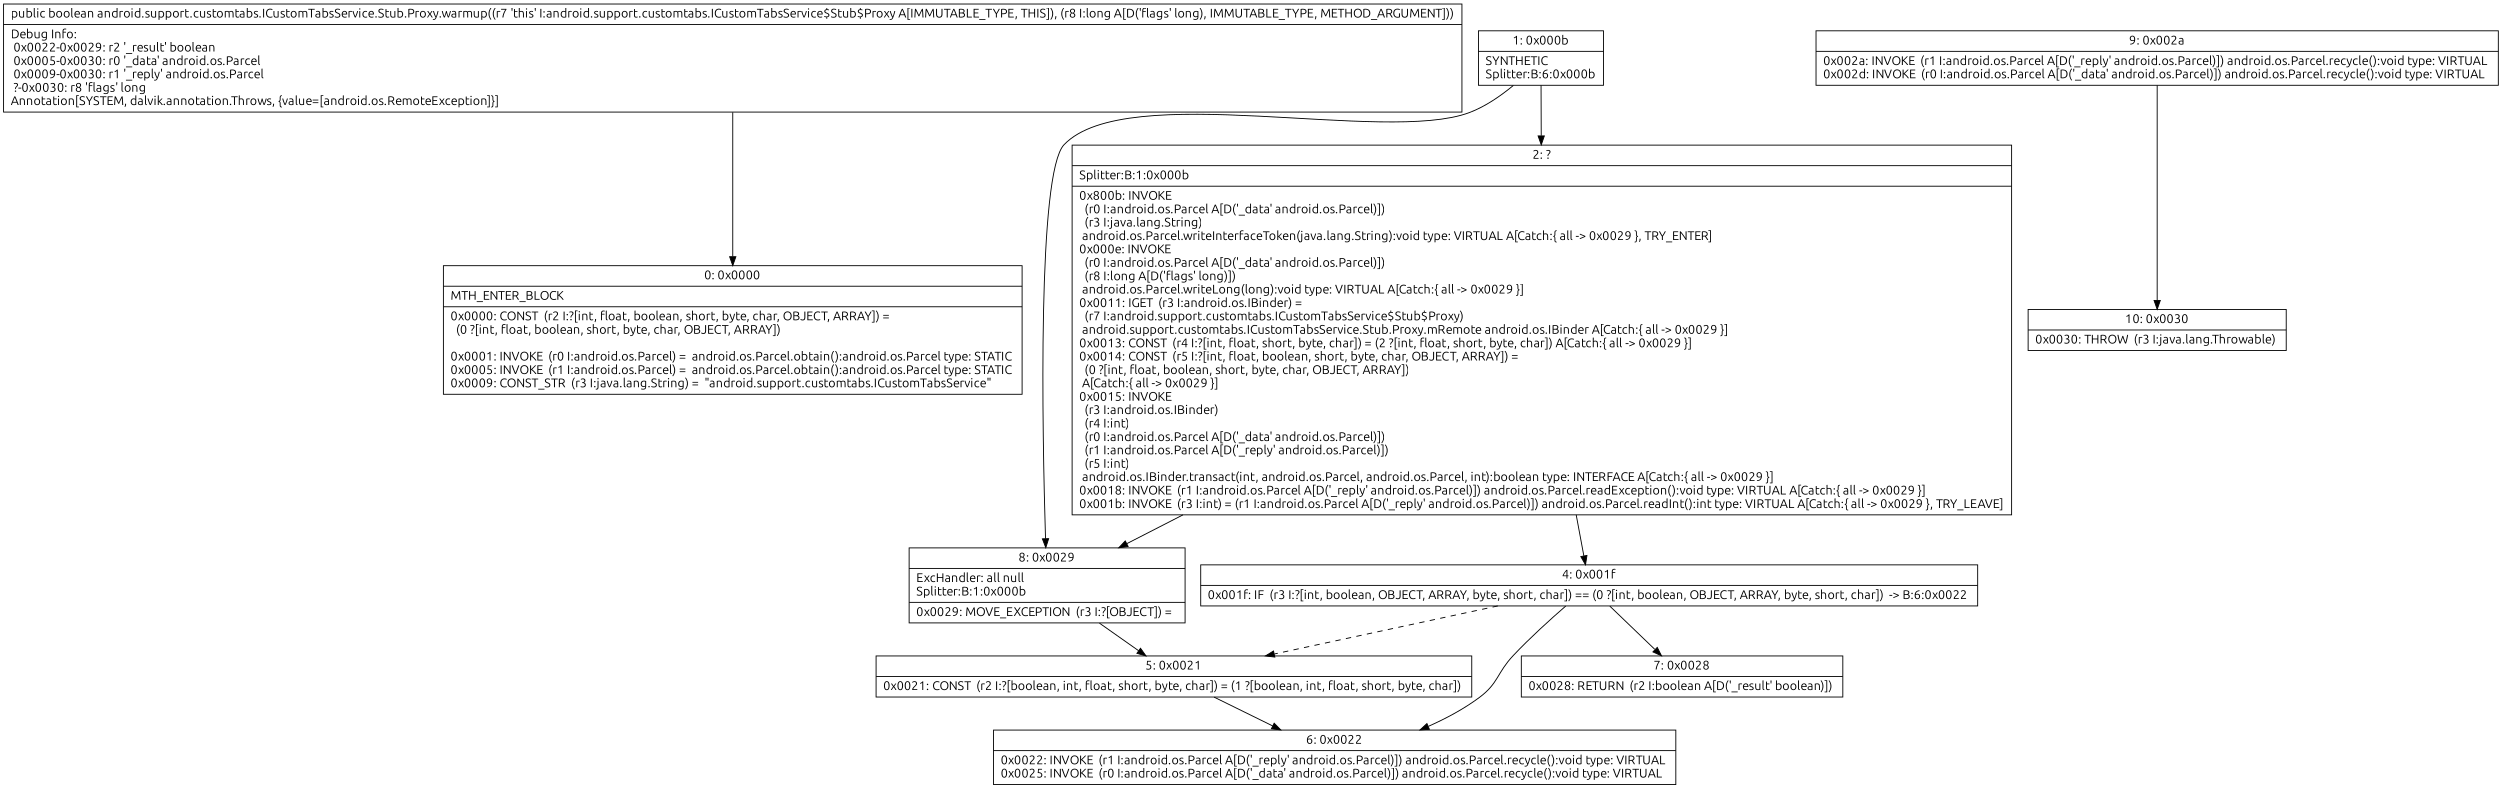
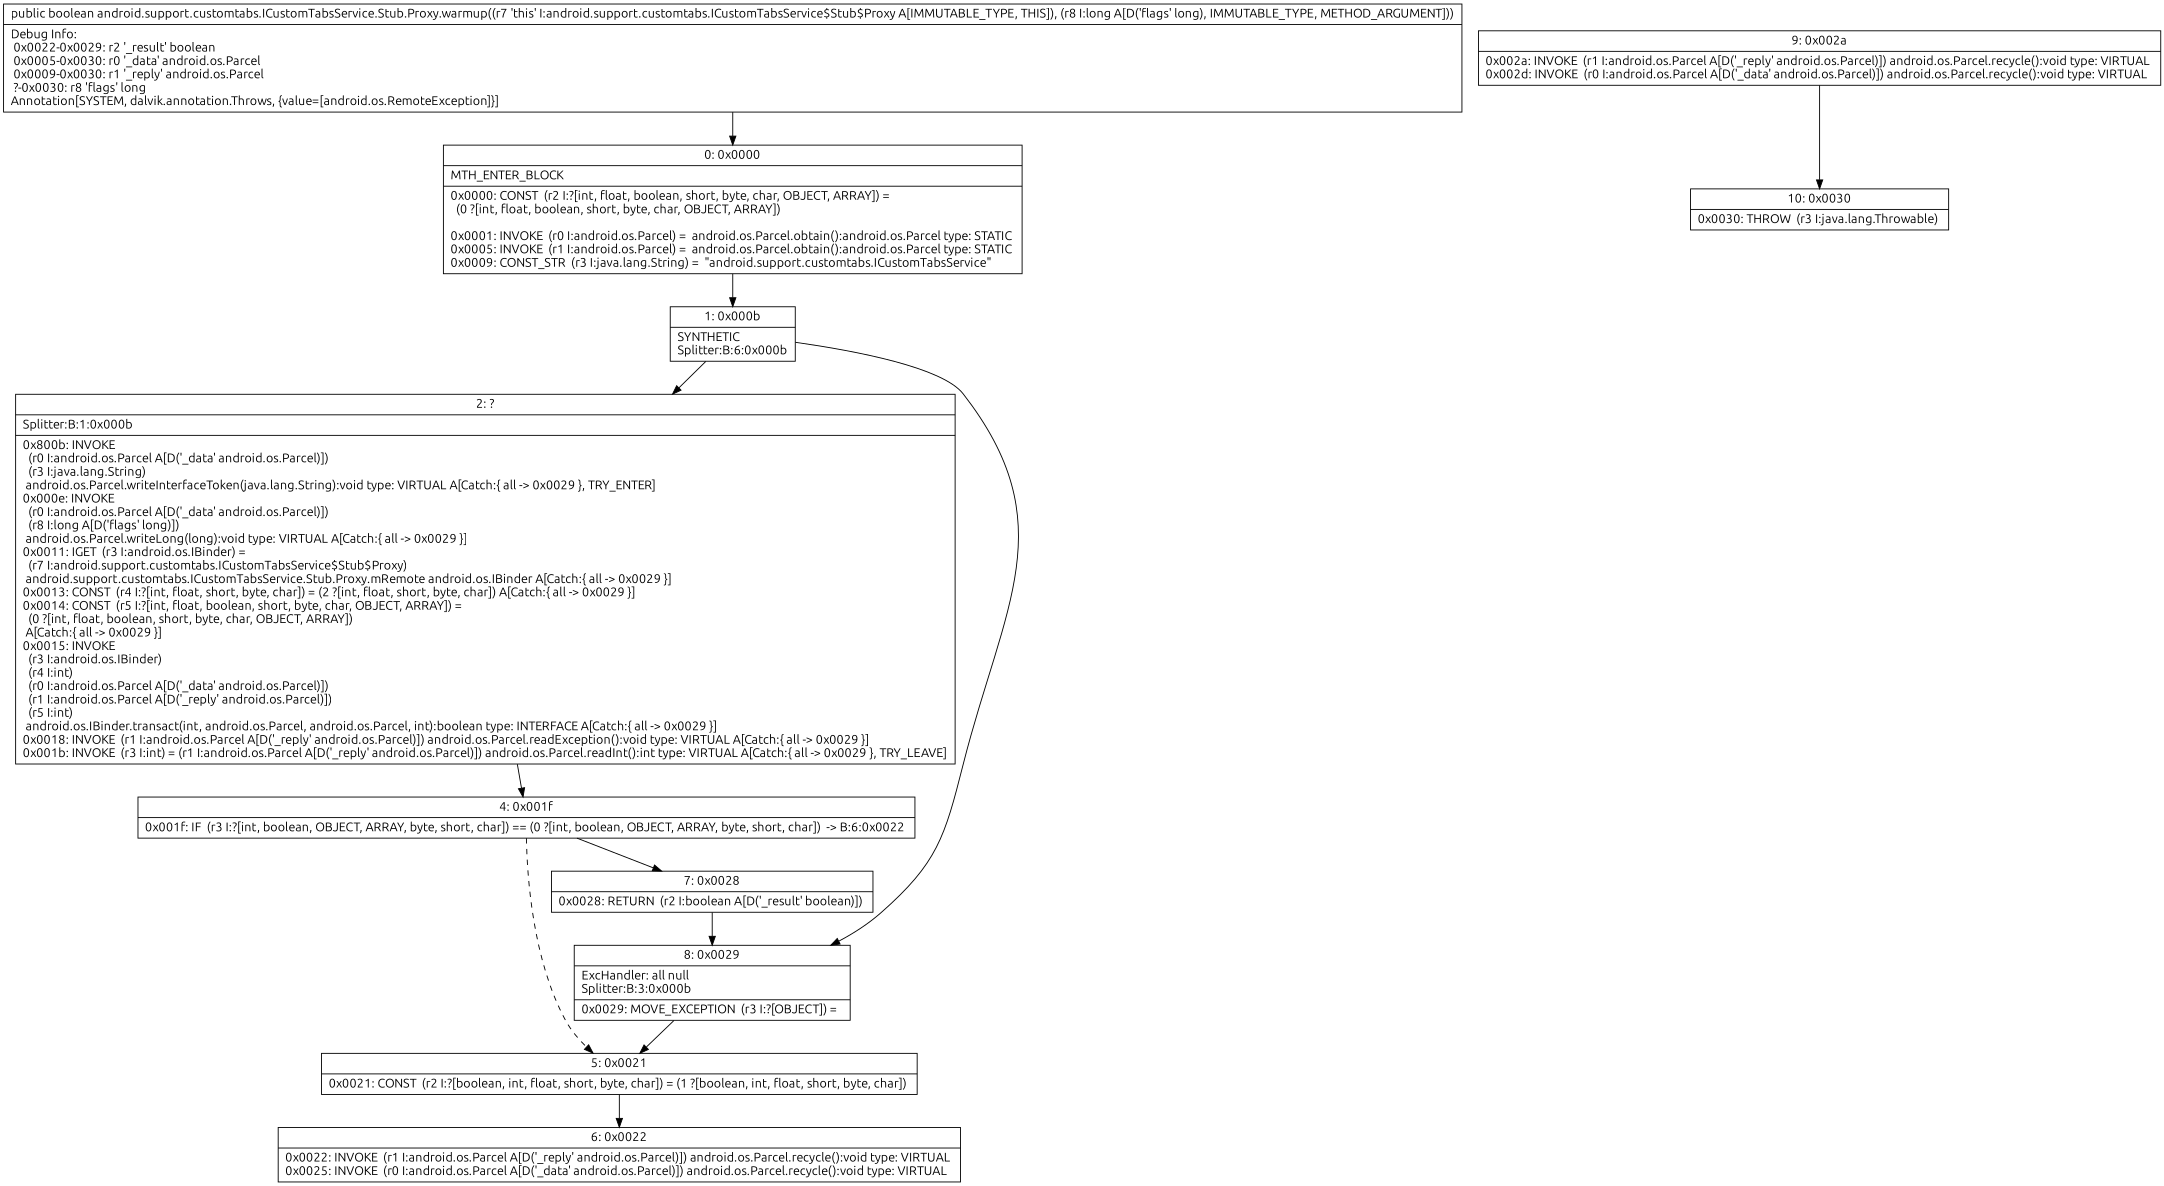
none -> (733, 286)
(1155, 529) -> (712, 924)
(972, 592) -> (637, 989)
(1501, 672) -> none
